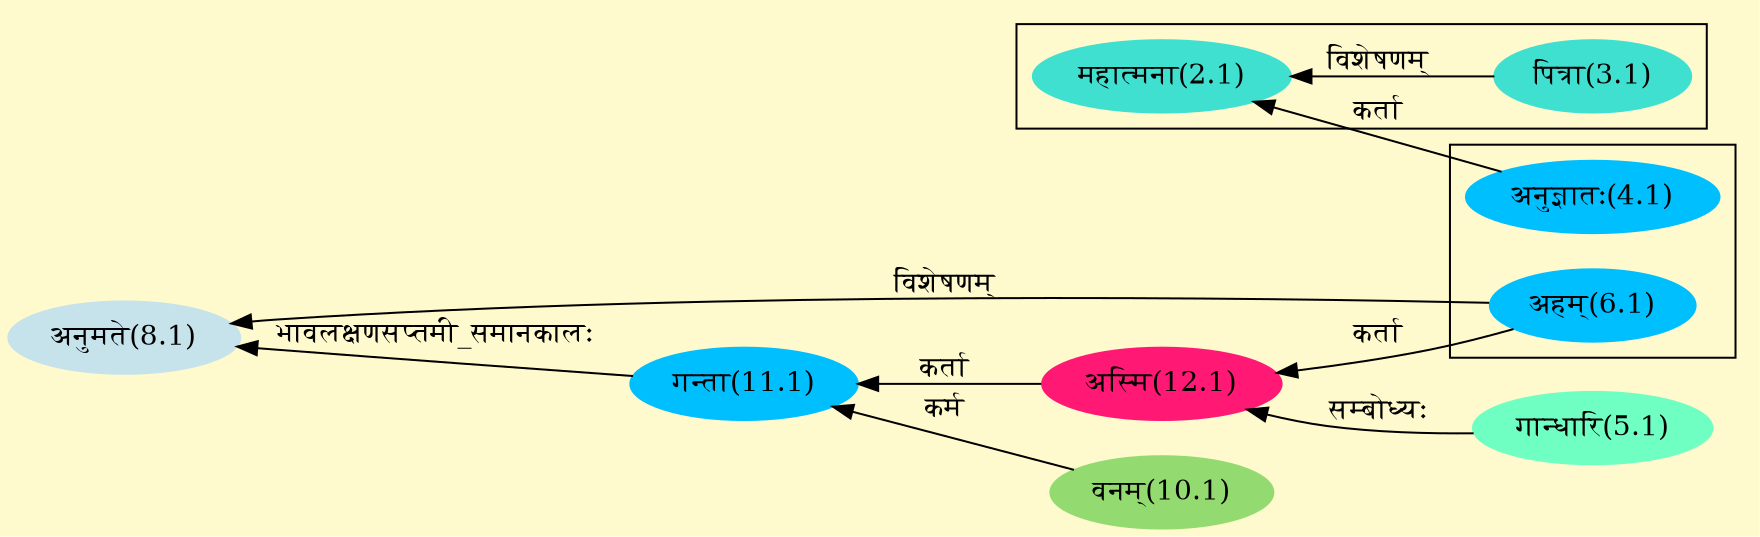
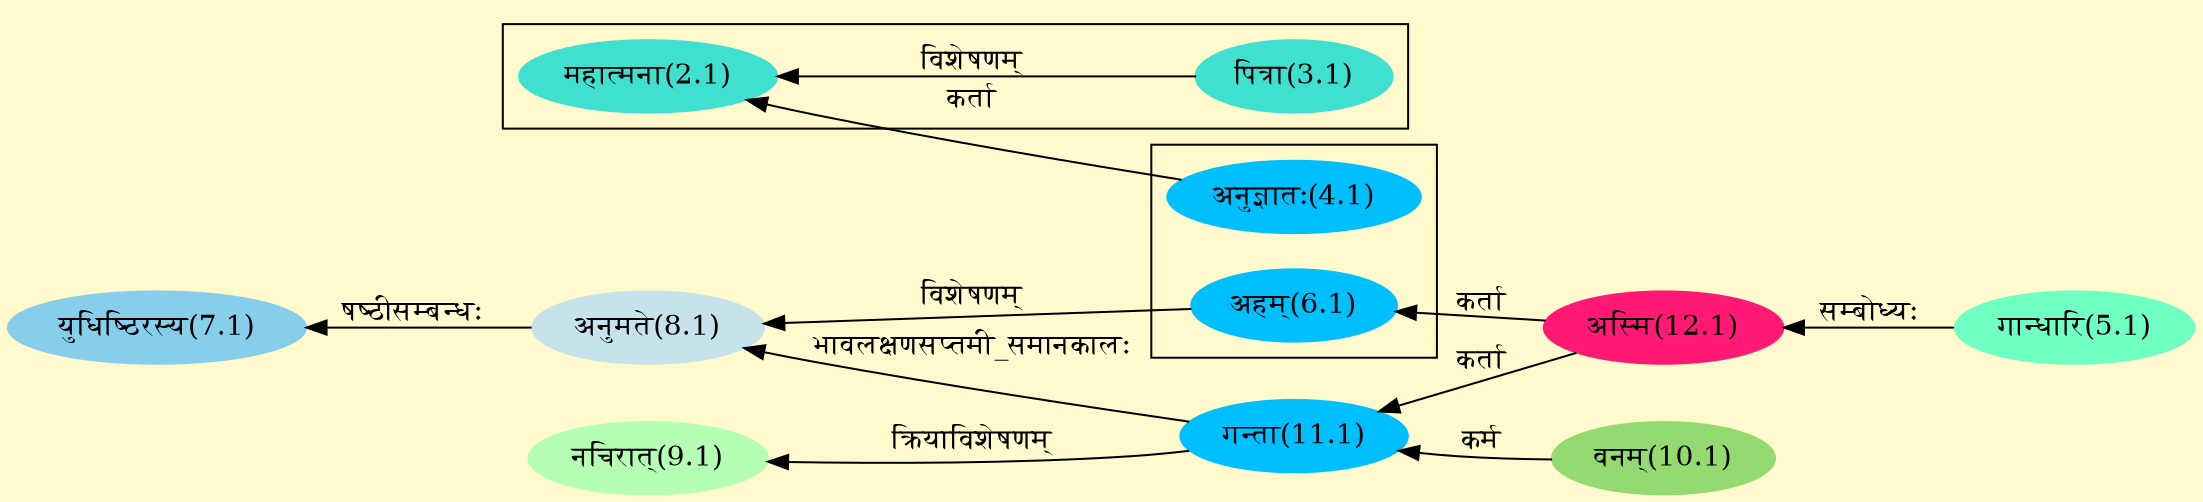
none -> (157, 328)
(1406, 354) -> (1481, 317)
none -> (648, 458)
